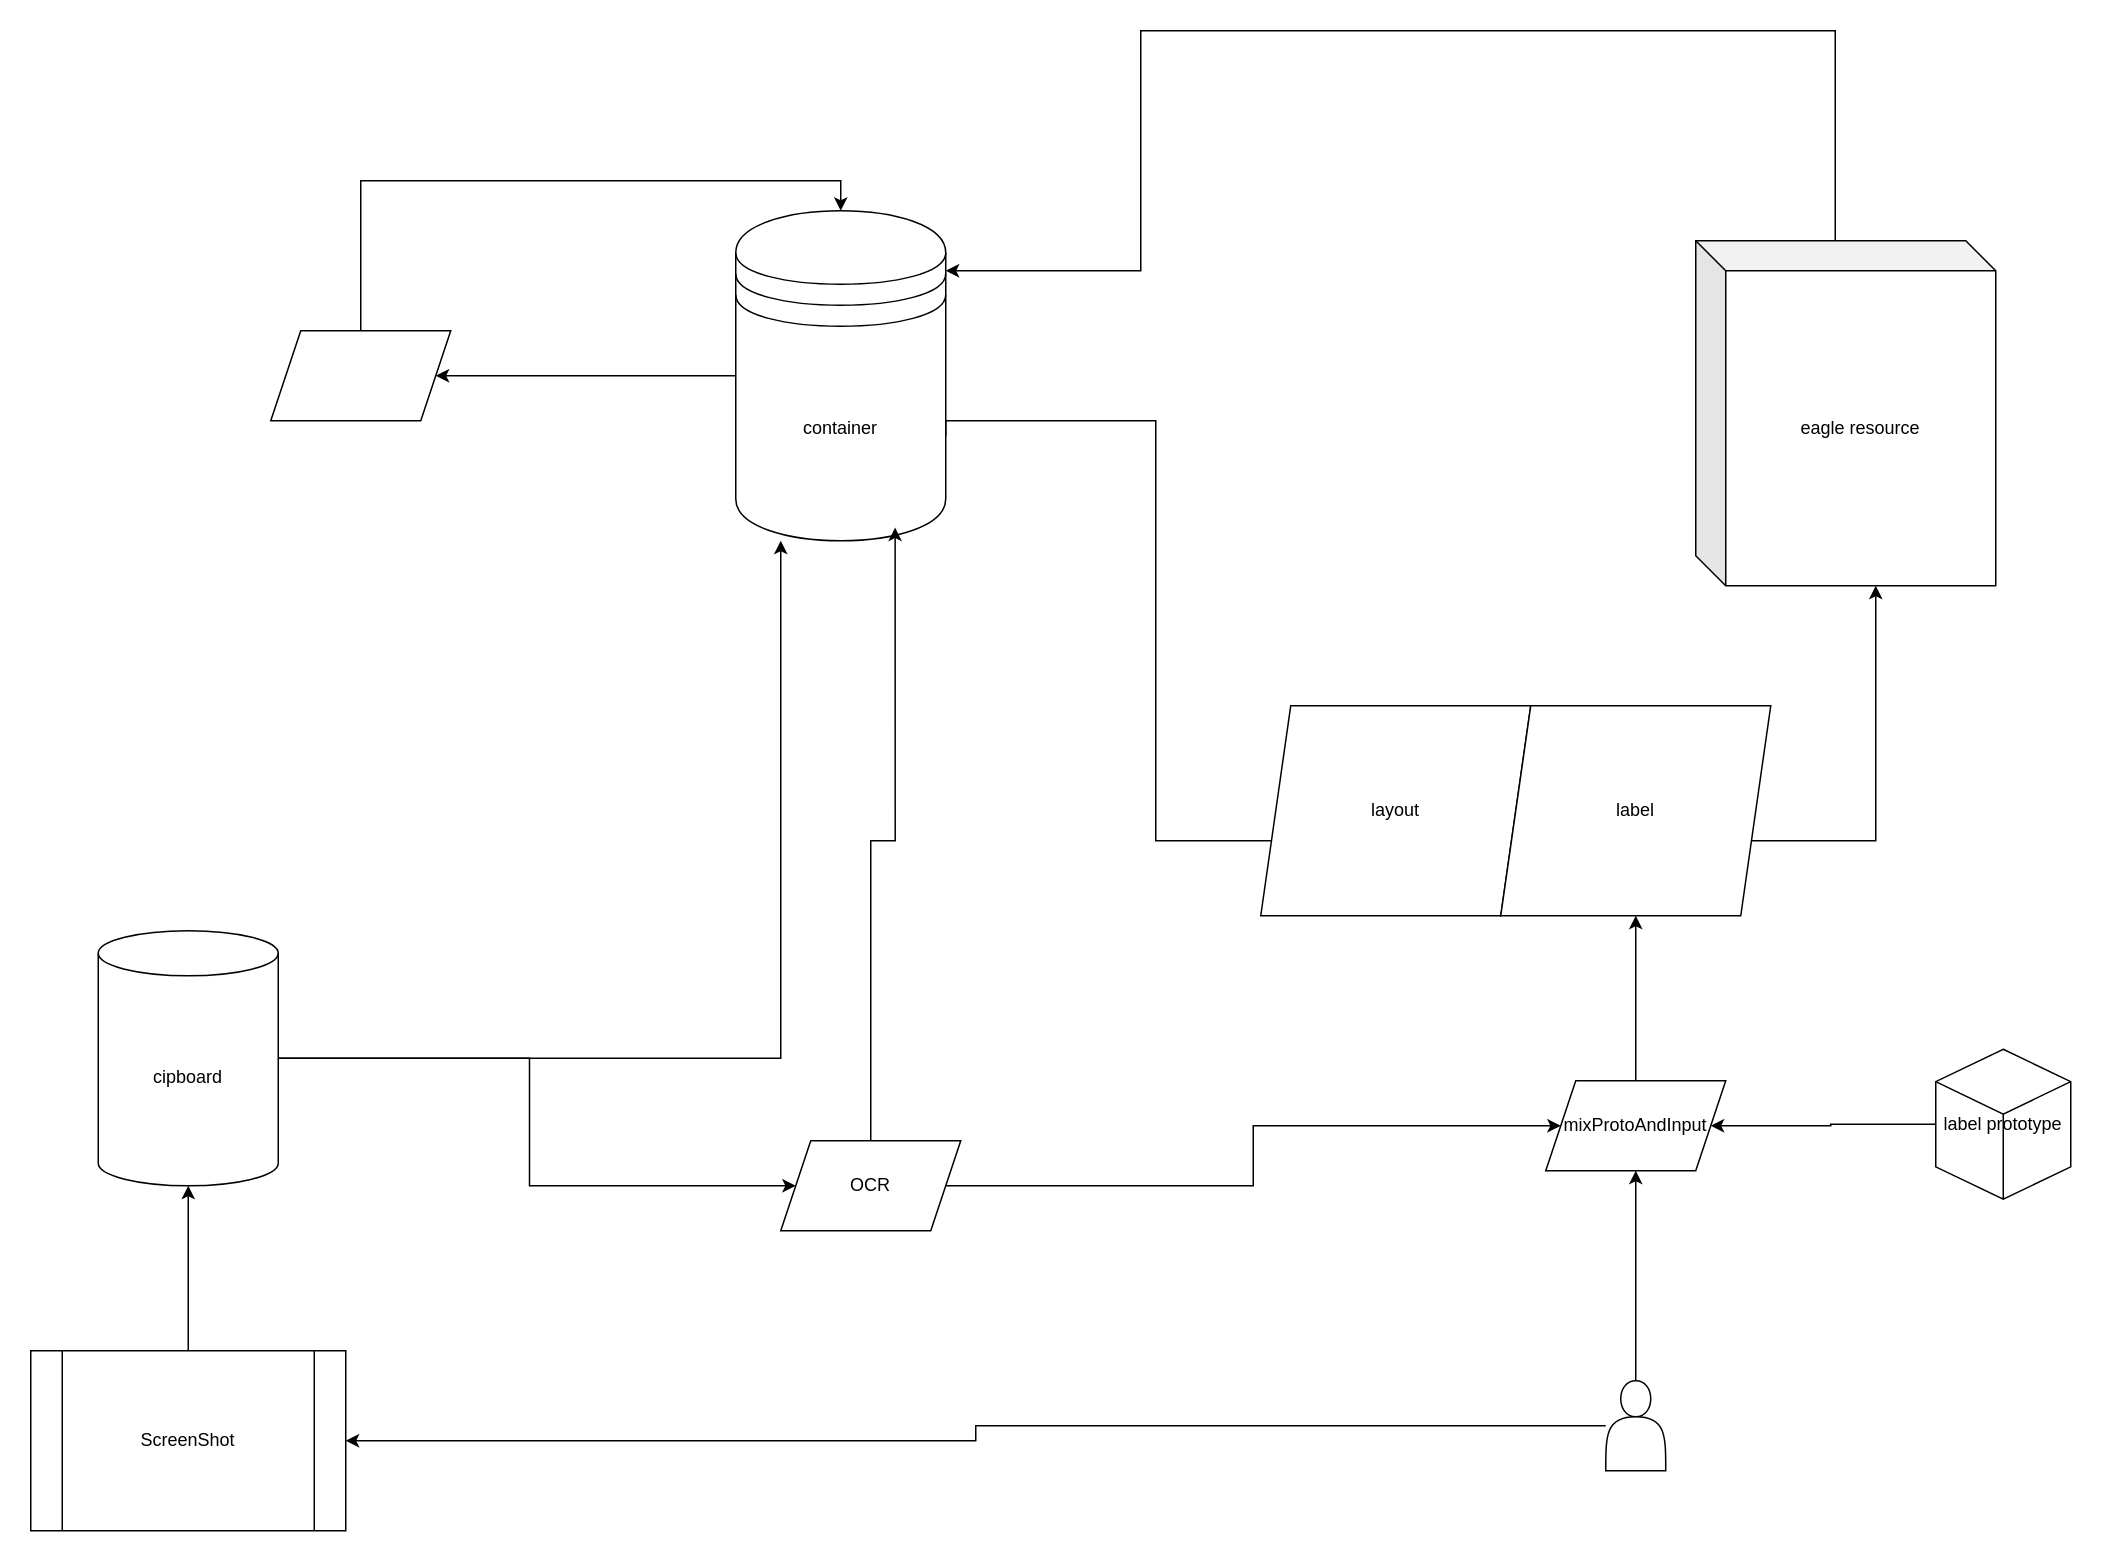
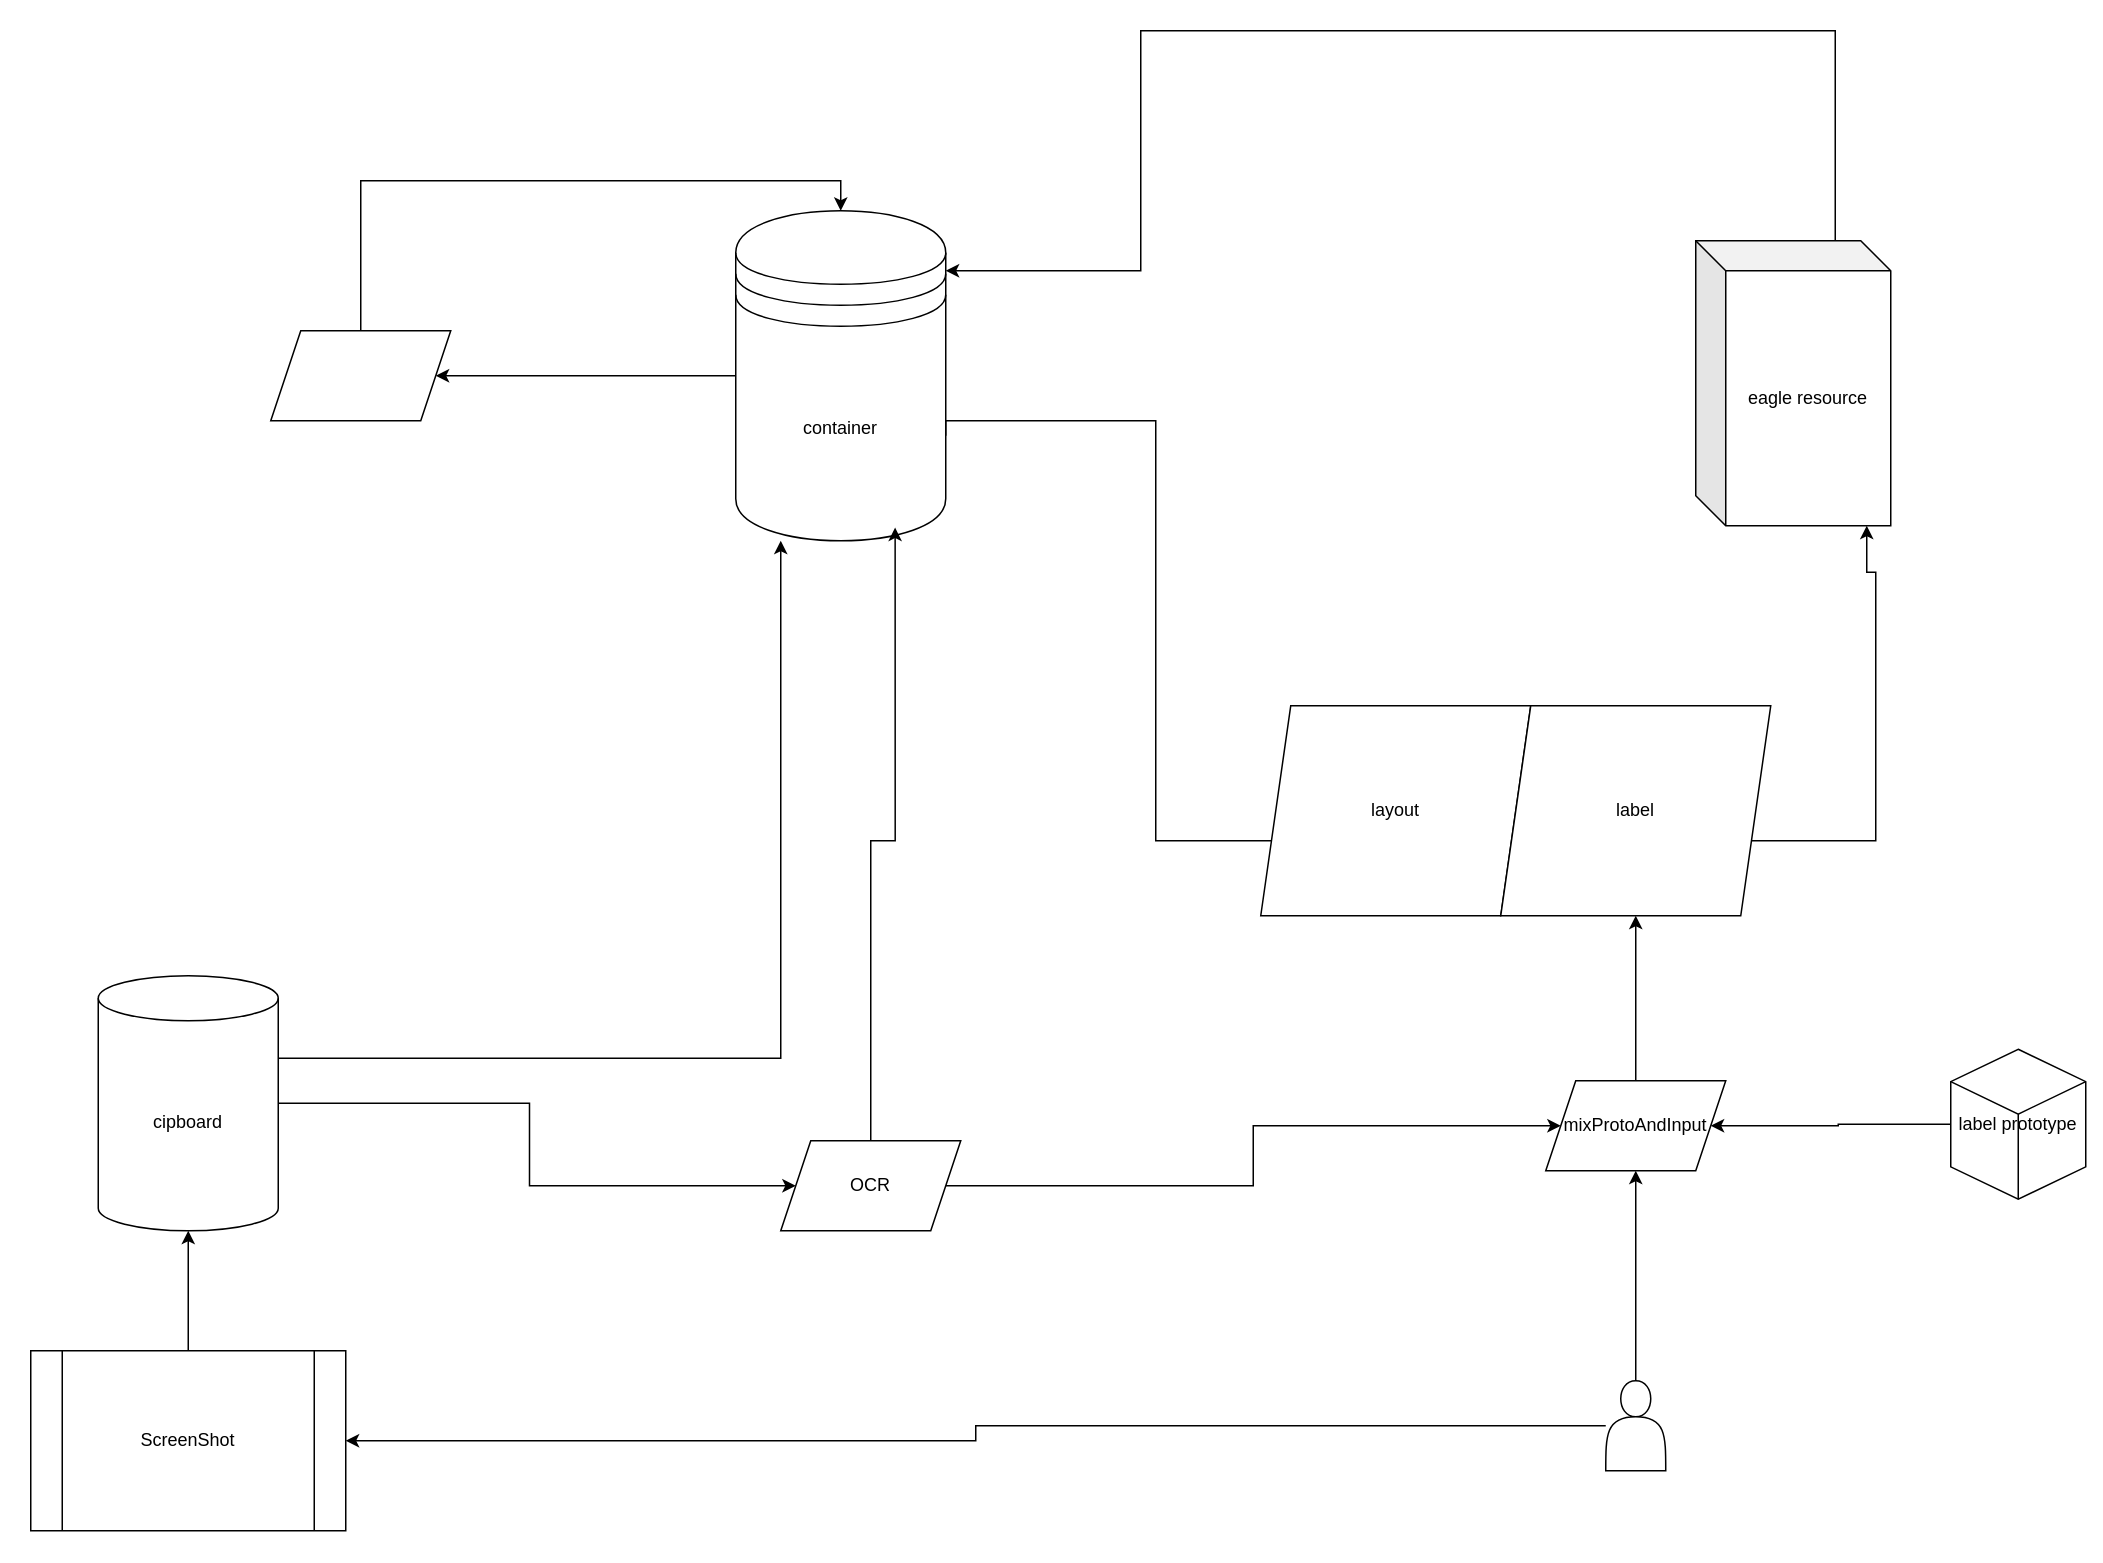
(1846, 413) -> (1793, 383)
(188, 1058) -> (188, 1103)
(2003, 1124) -> (2018, 1124)
